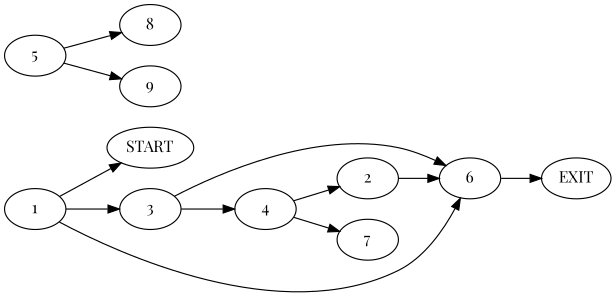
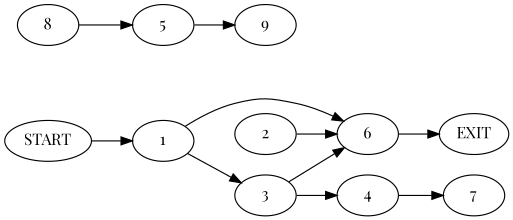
(87, 42) -> (100, 25)
(85, 182) -> (106, 141)
(311, 195) -> none
